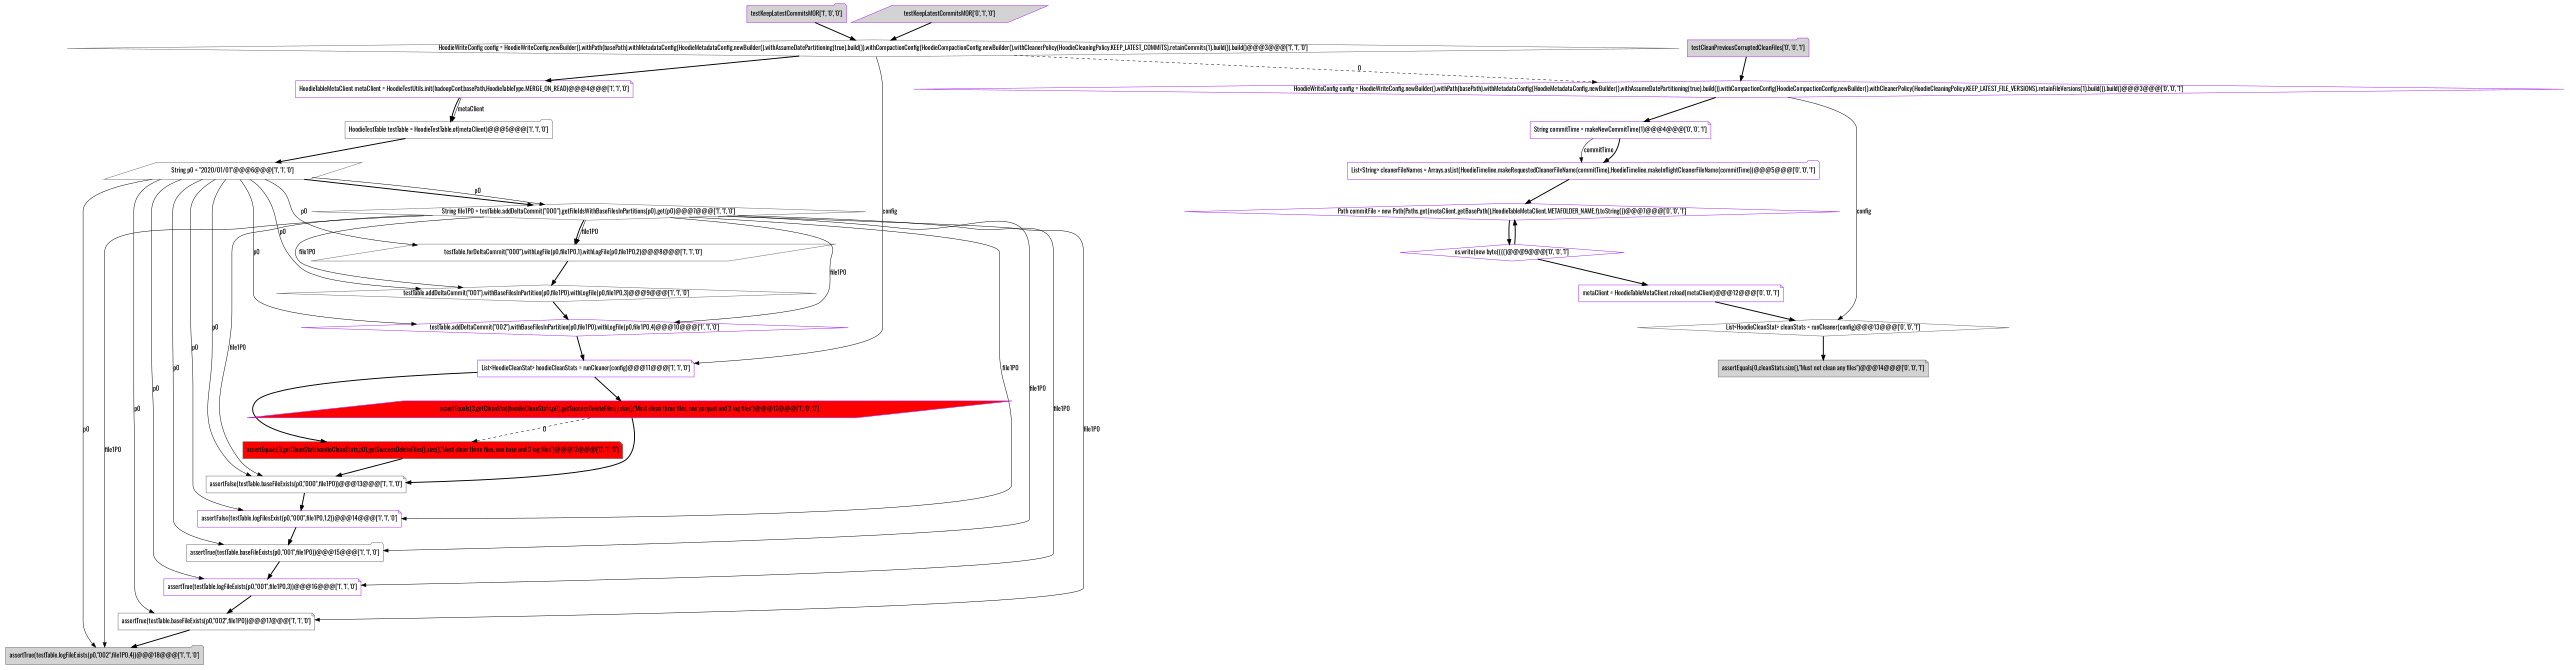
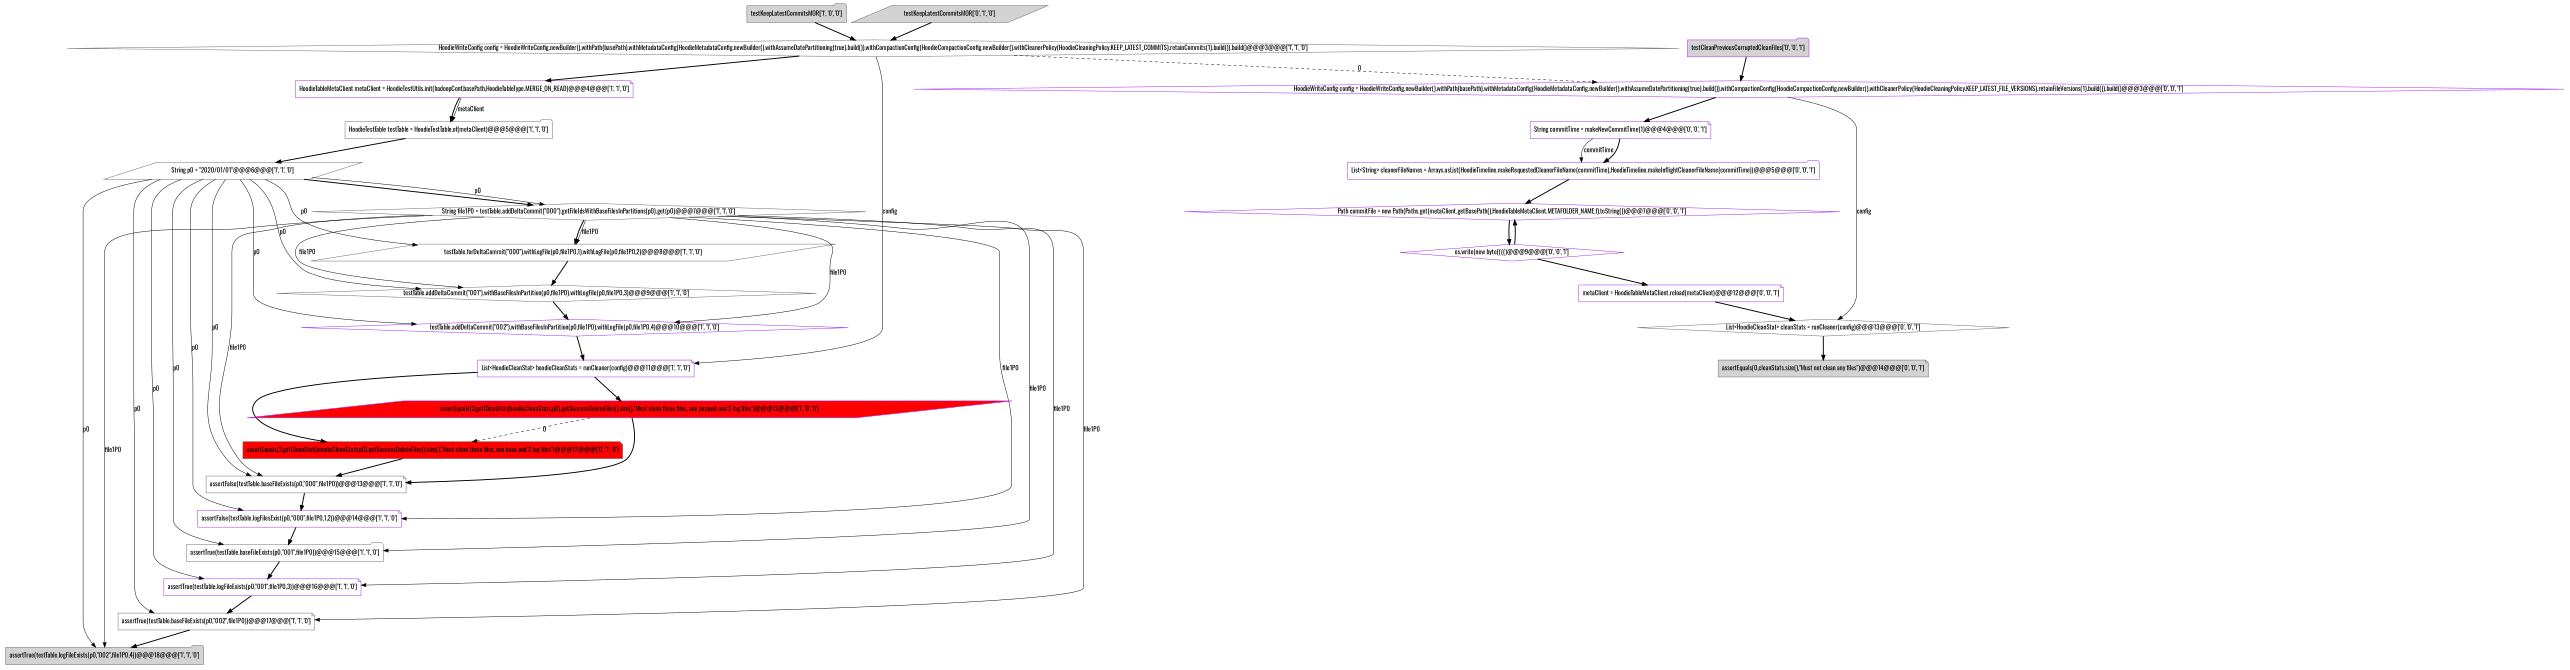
(797, 14) -> (797, 14)
(950, 14) -> (950, 14)
